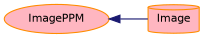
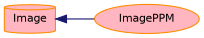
(134, 19) -> (80, 19)
